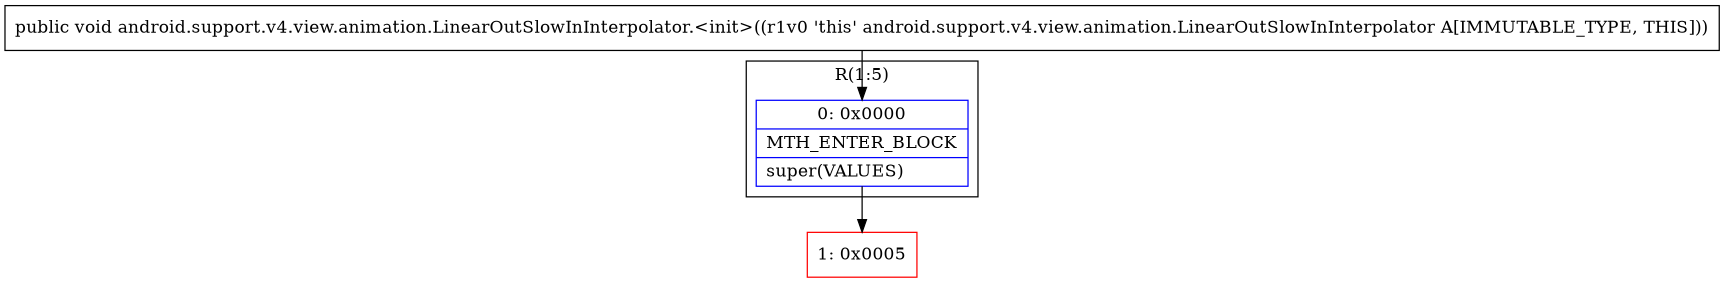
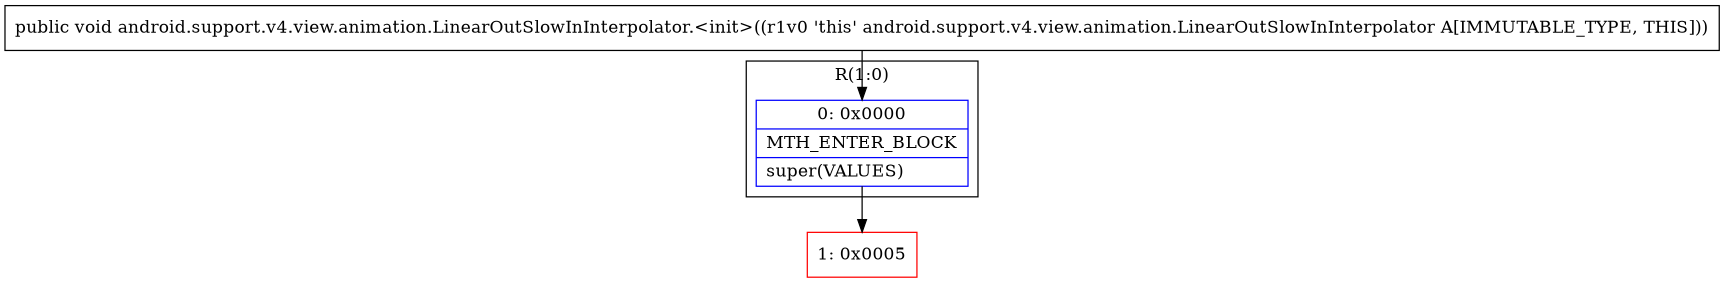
(862, 75) -> (862, 75)
